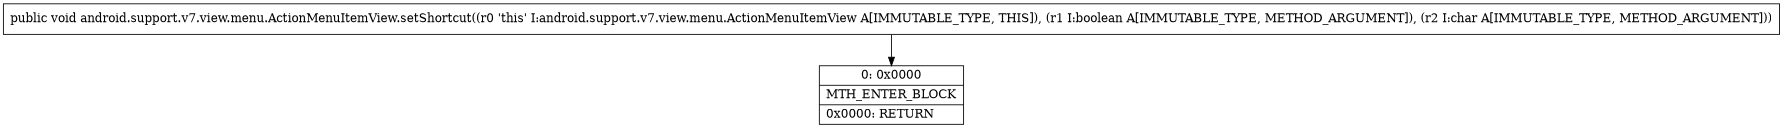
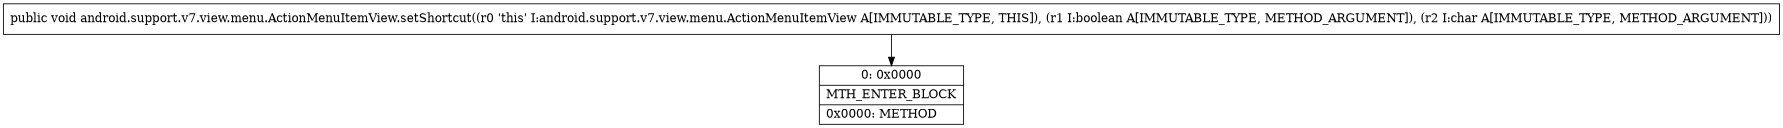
(886, 114) -> (888, 114)
